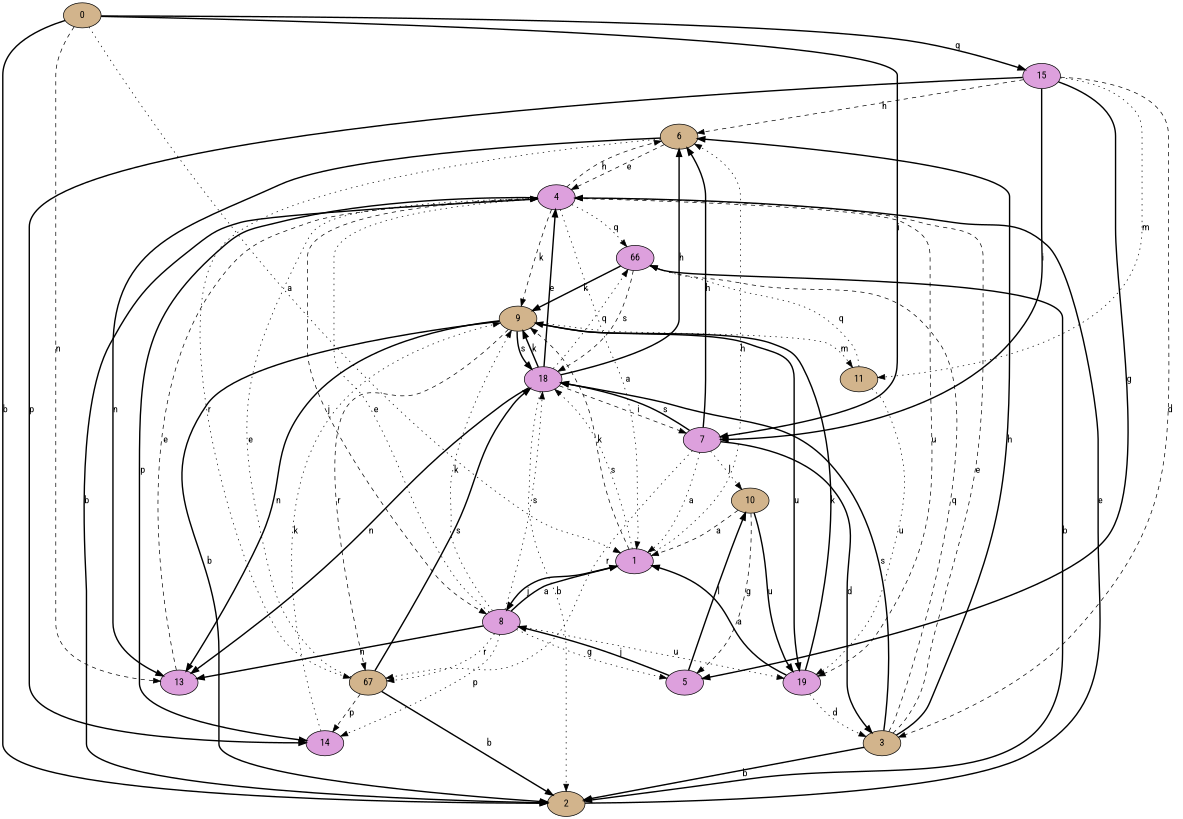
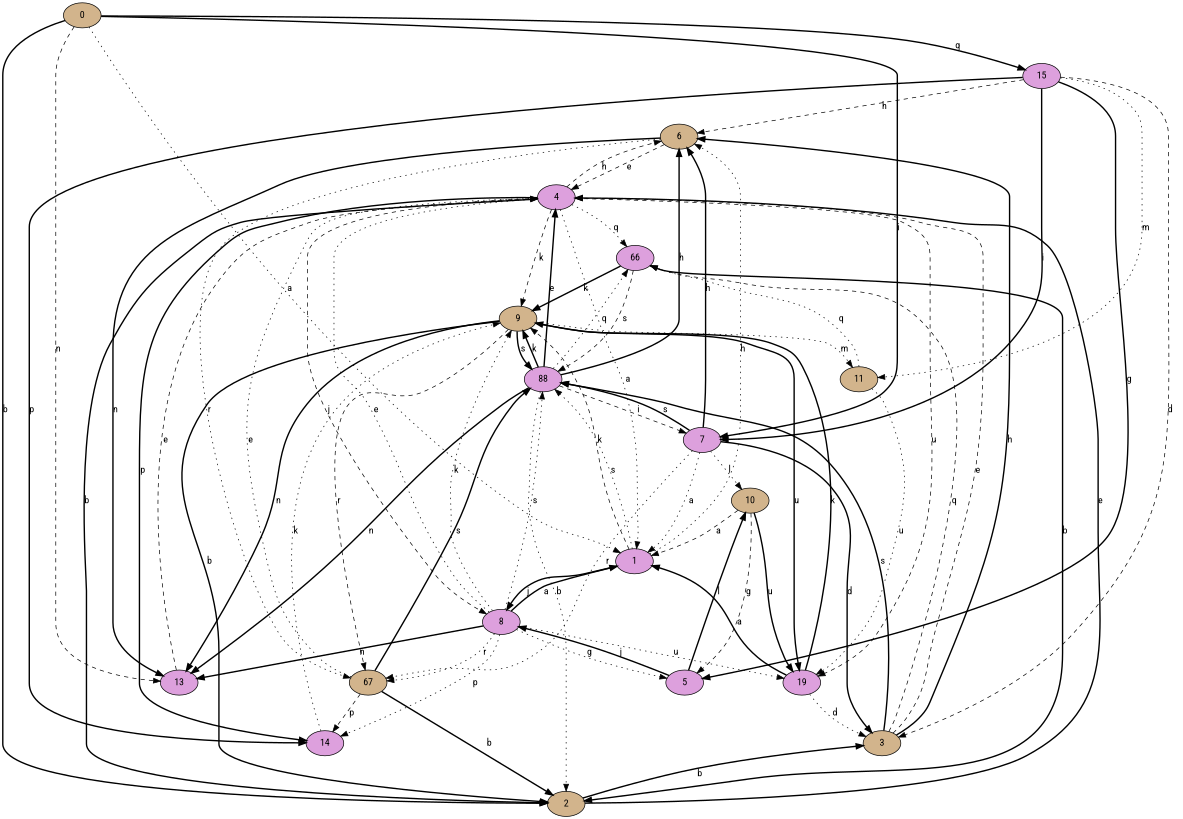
(543, 379) -> (543, 379)
(728, 773) -> (718, 764)
